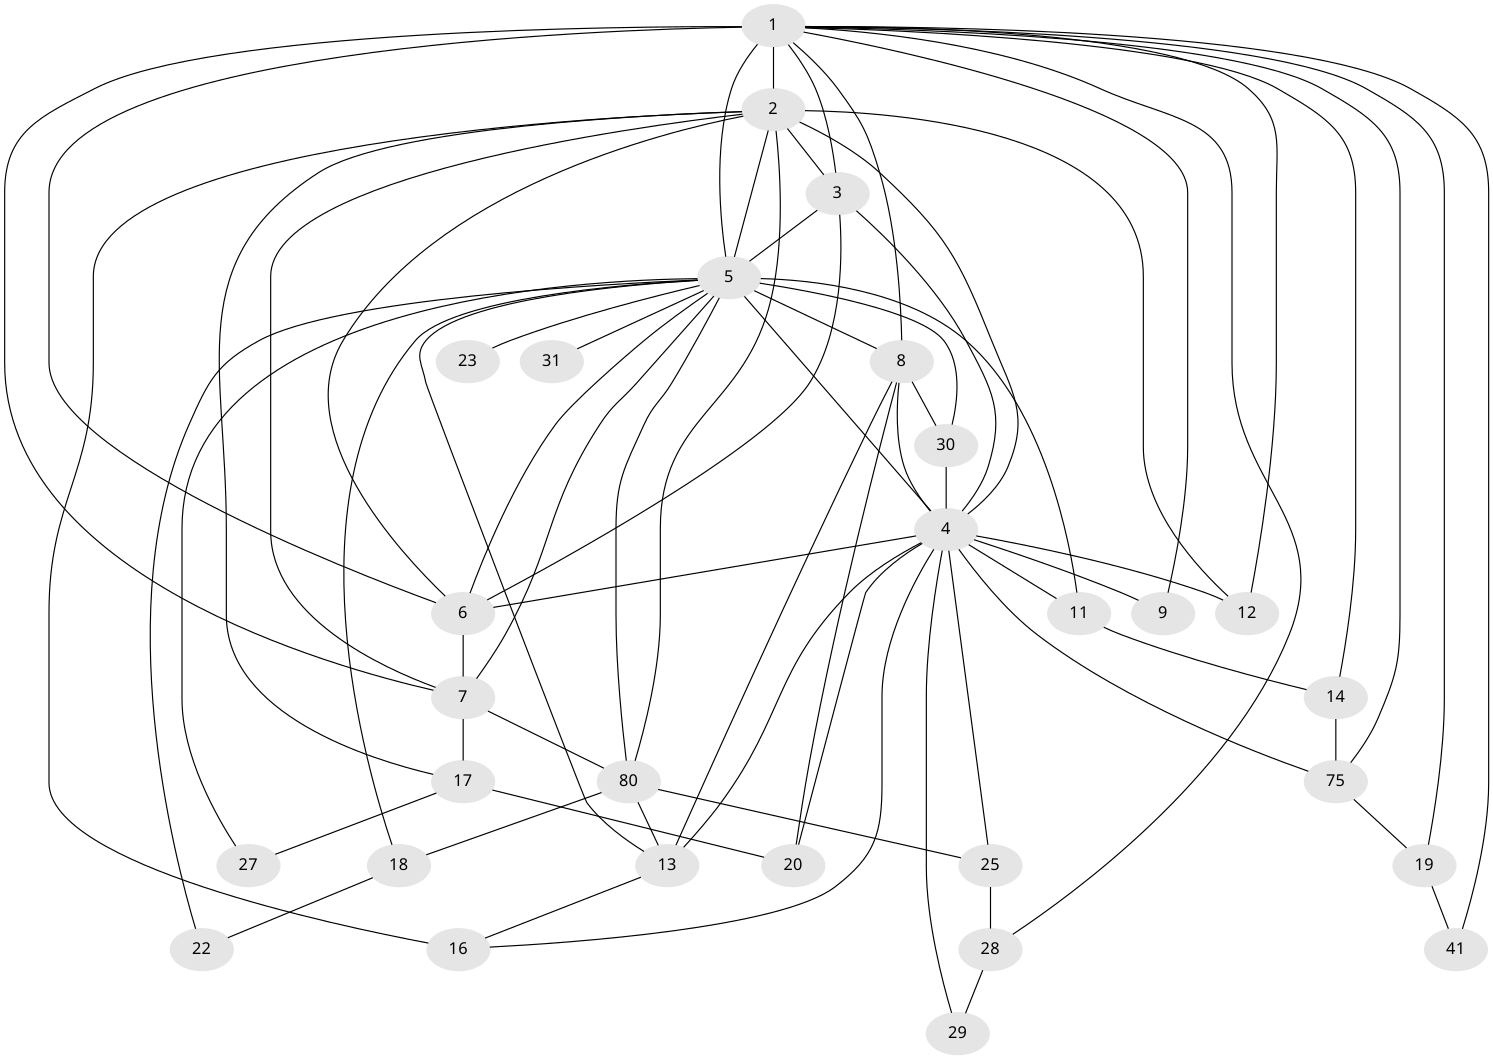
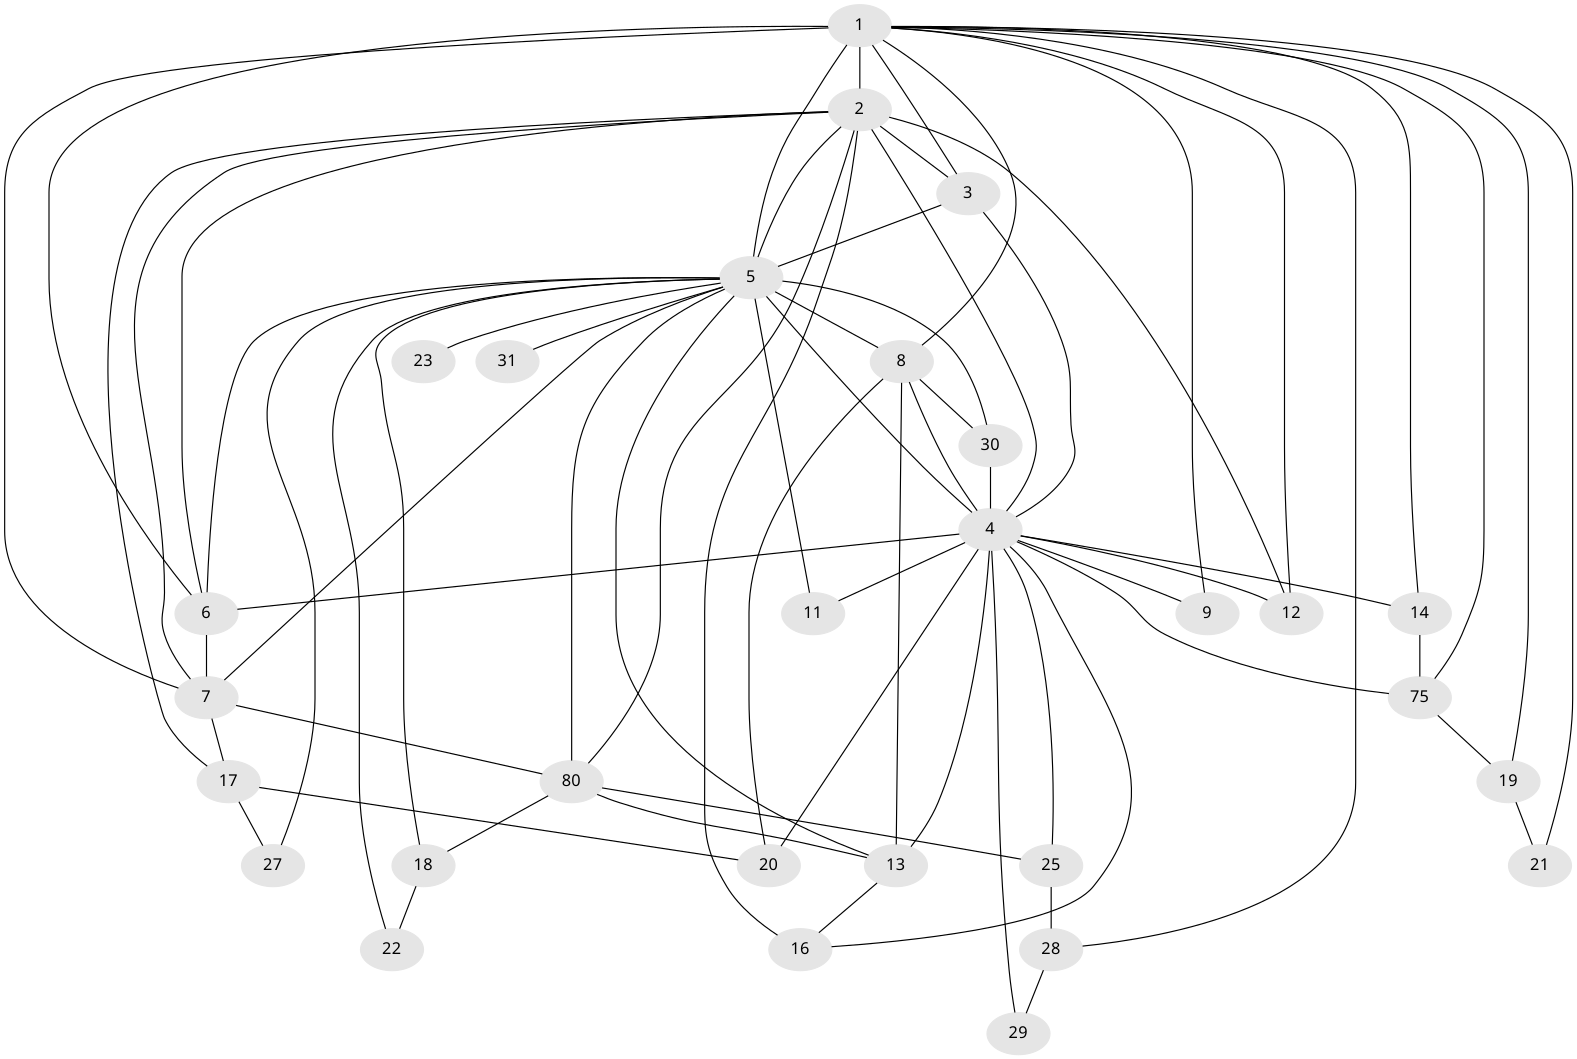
(729, 455) -> none
(1204, 662) -> (1216, 570)
(1456, 950) -> (1540, 866)
